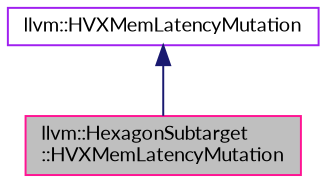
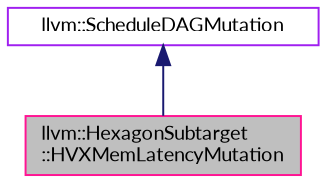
(163, 27) -> (163, 27)
